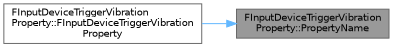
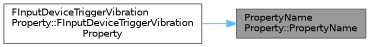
(313, 24) -> (301, 24)
